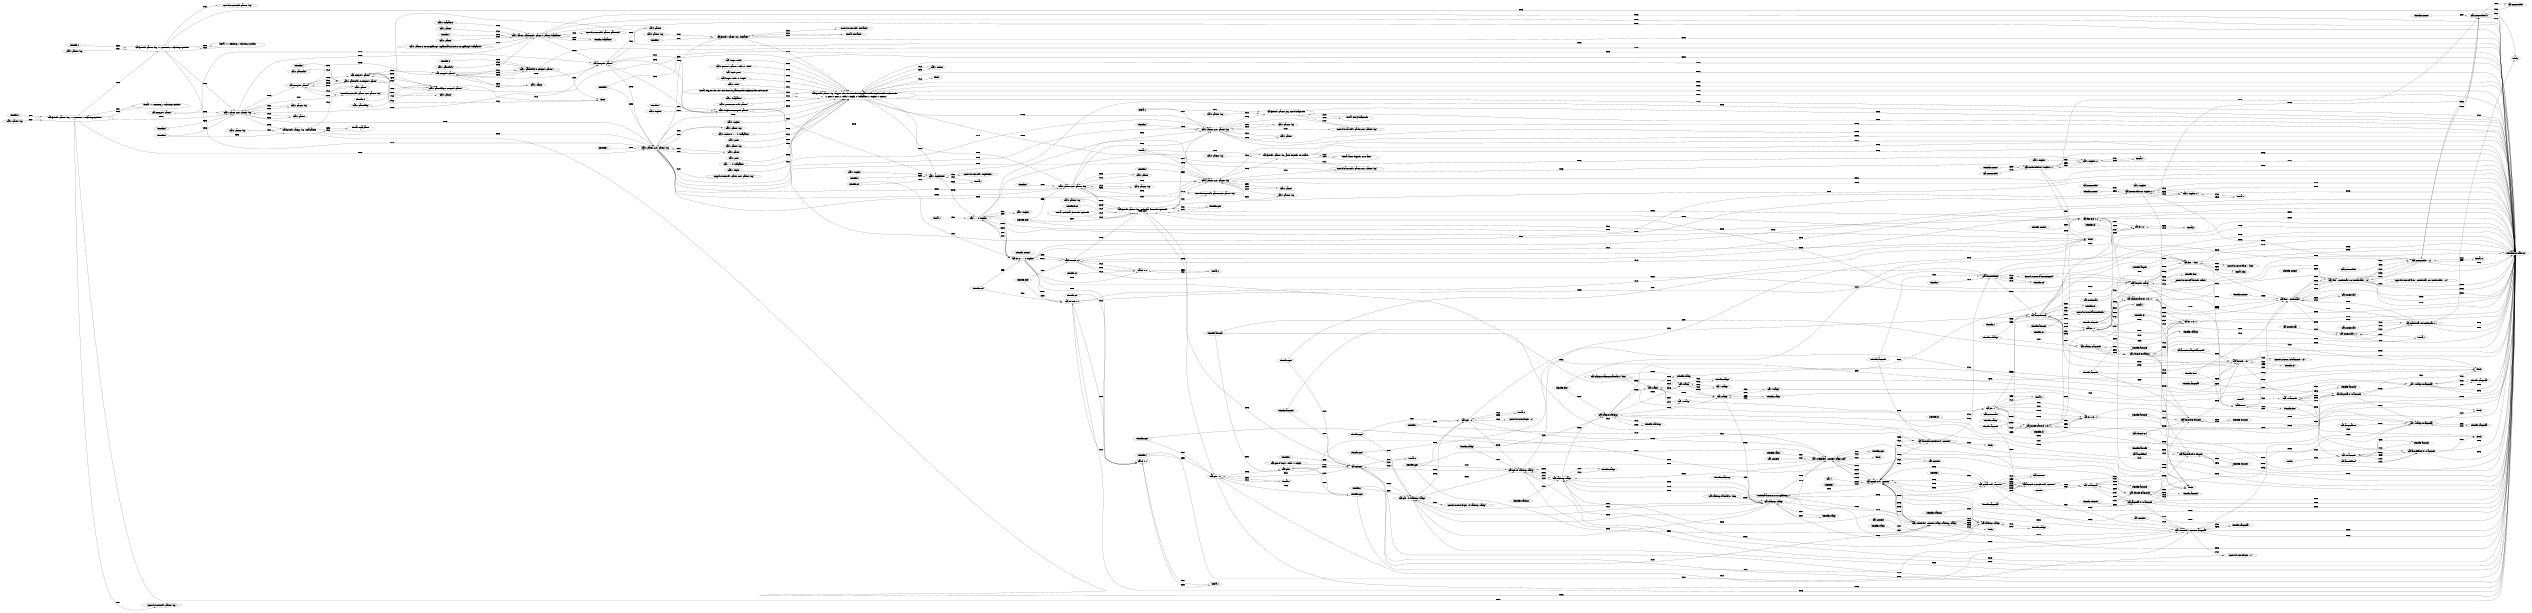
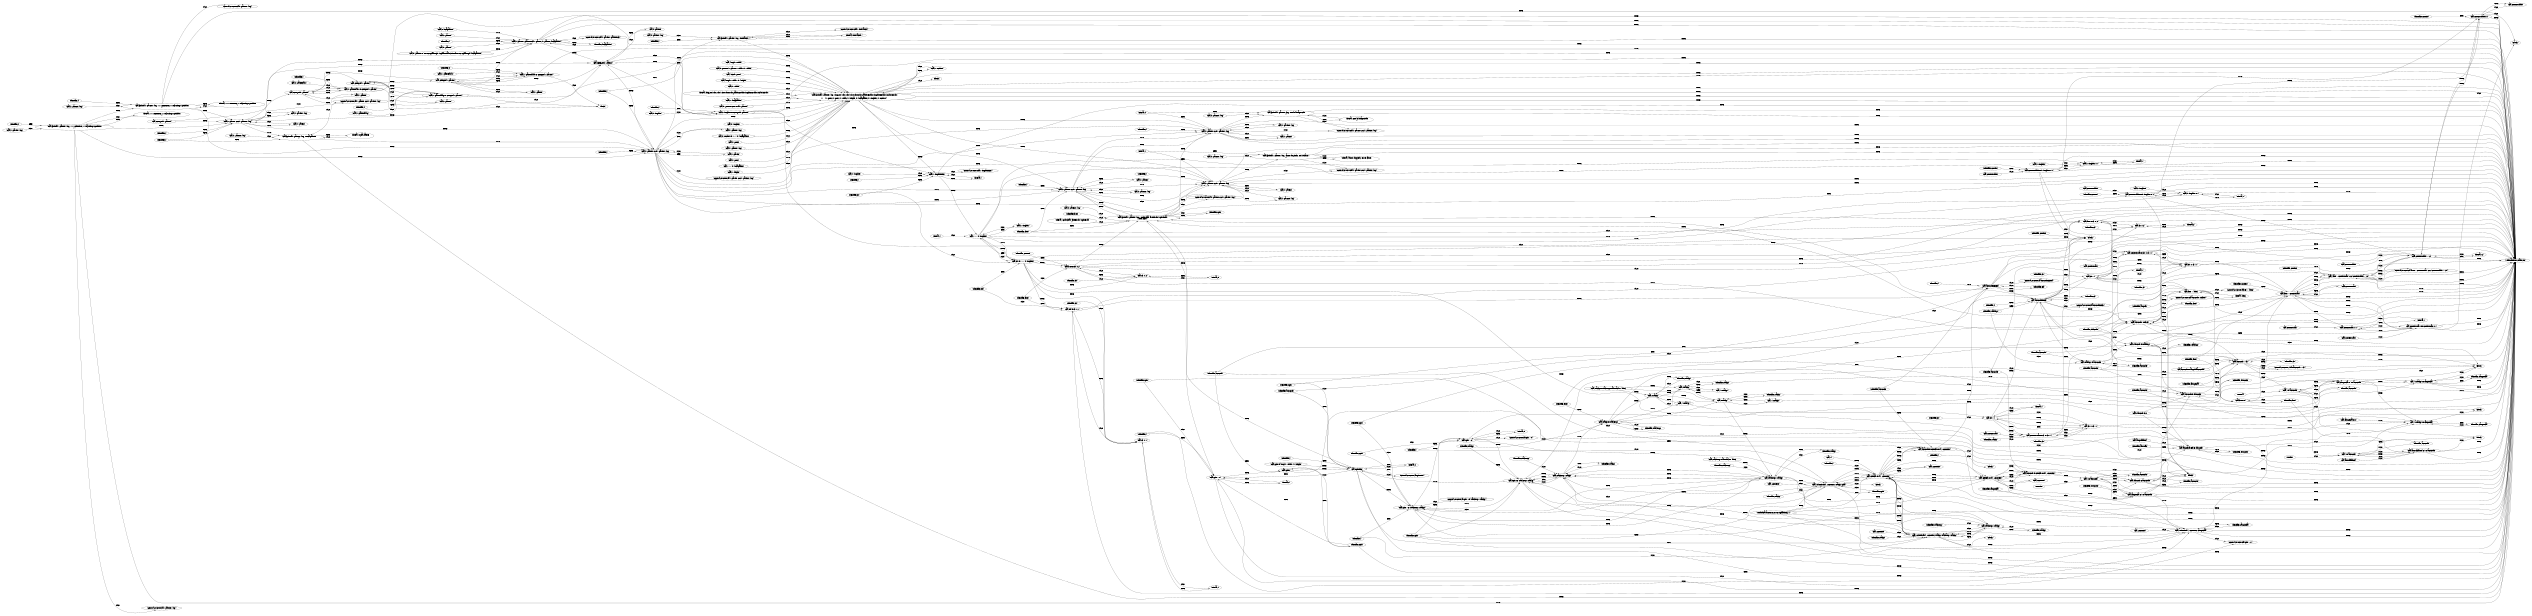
none -> (1412, 476)
